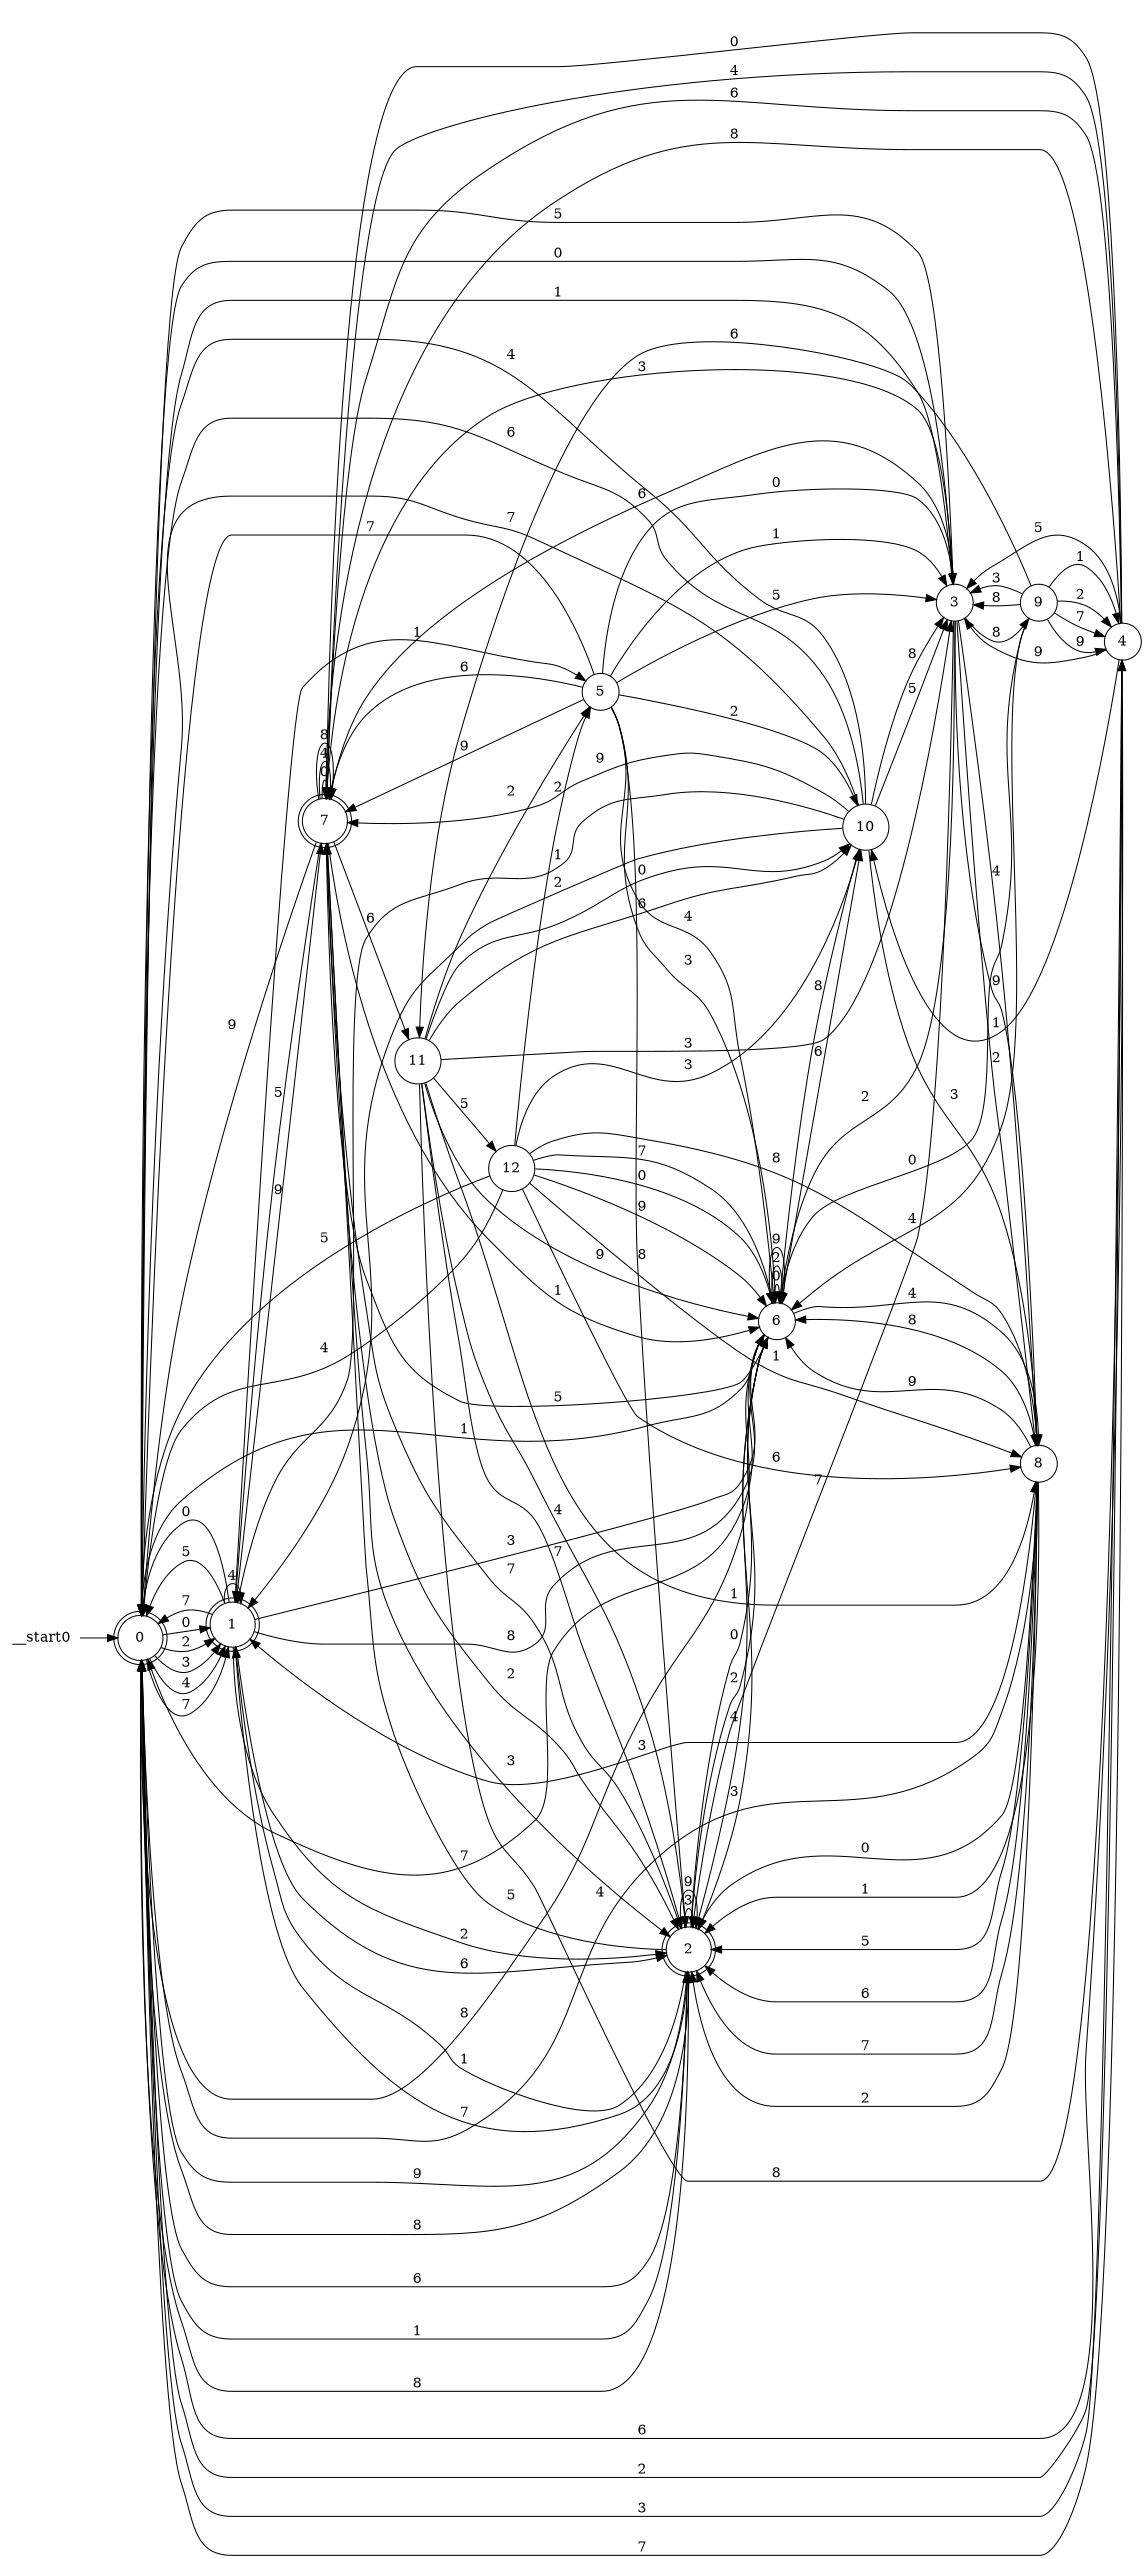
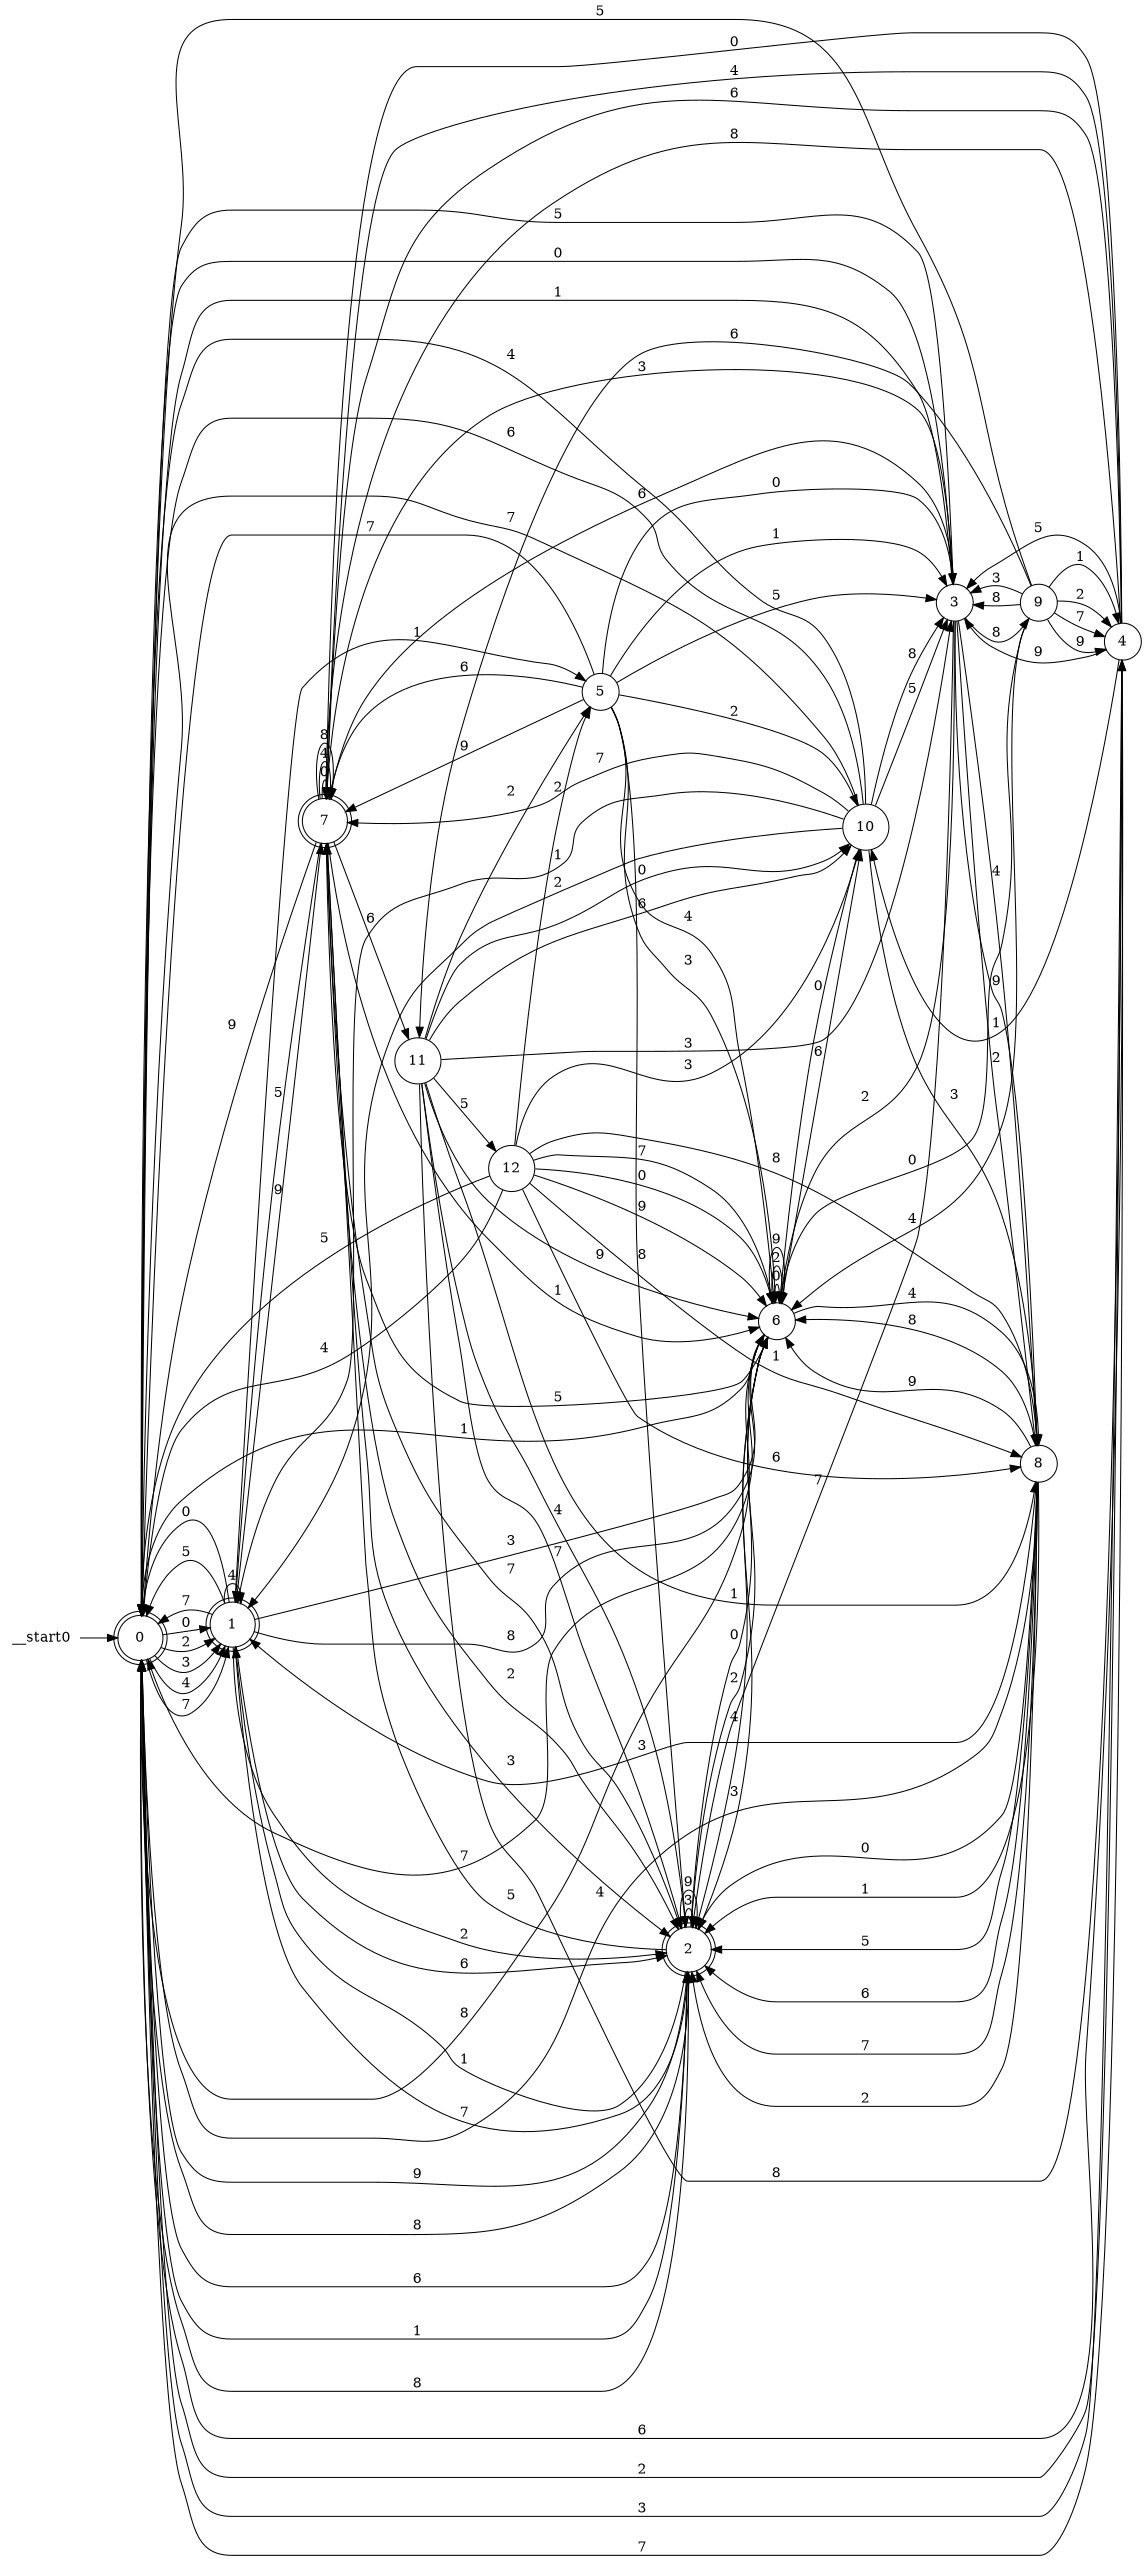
none -> (182, 207)
(601, 759) -> (601, 759)
(819, 987) -> (819, 987)
